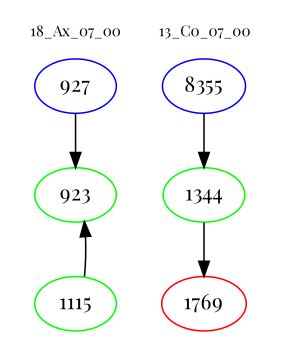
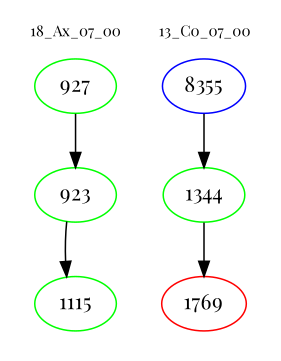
(76, 86) -> (76, 86)
(86, 257) -> (65, 241)
